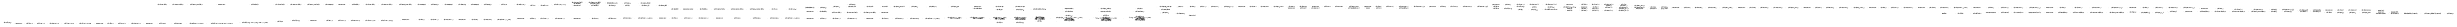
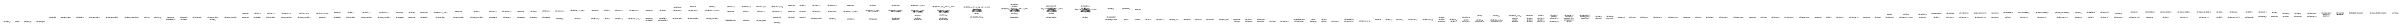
none -> (257, 18)
none -> (677, 19)
(296, 21) -> none
